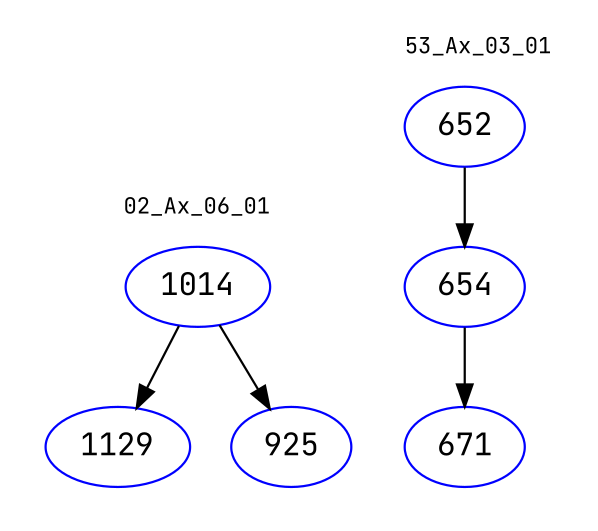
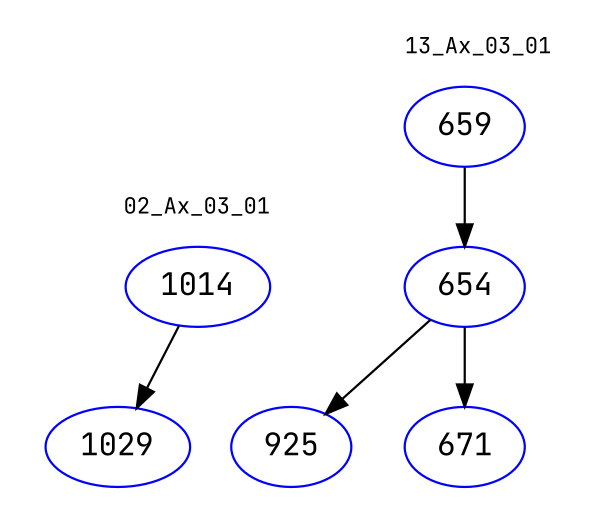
(479, 48) -> (479, 48)
(465, 127) -> (465, 127)
(198, 208) -> (198, 208)
(239, 357) -> (402, 346)
(118, 447) -> (118, 447)
